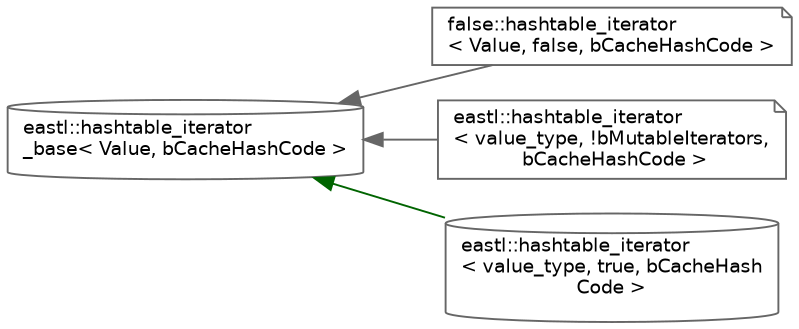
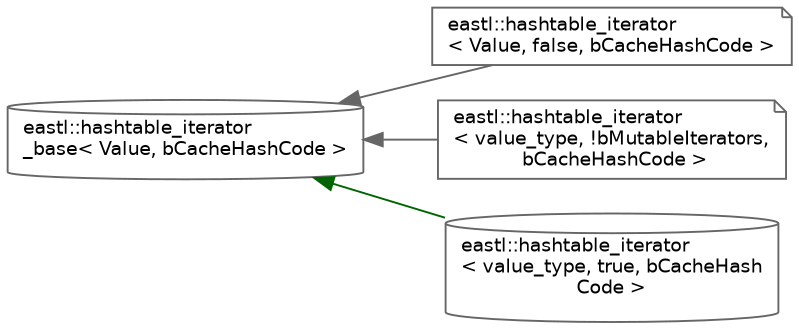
(612, 36) -> (612, 36)
